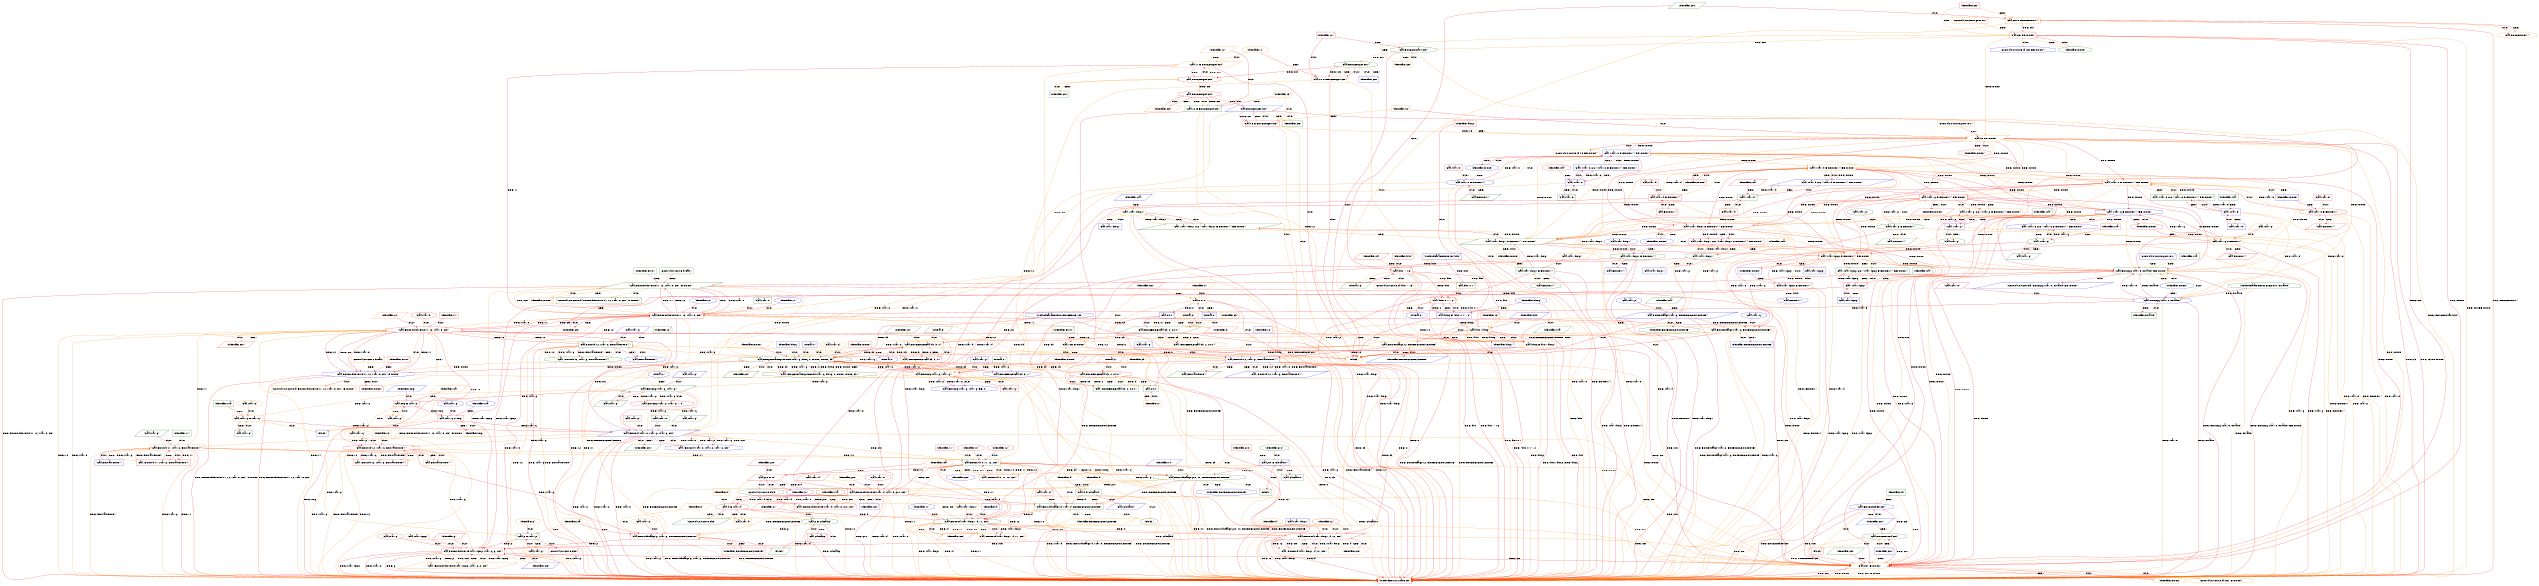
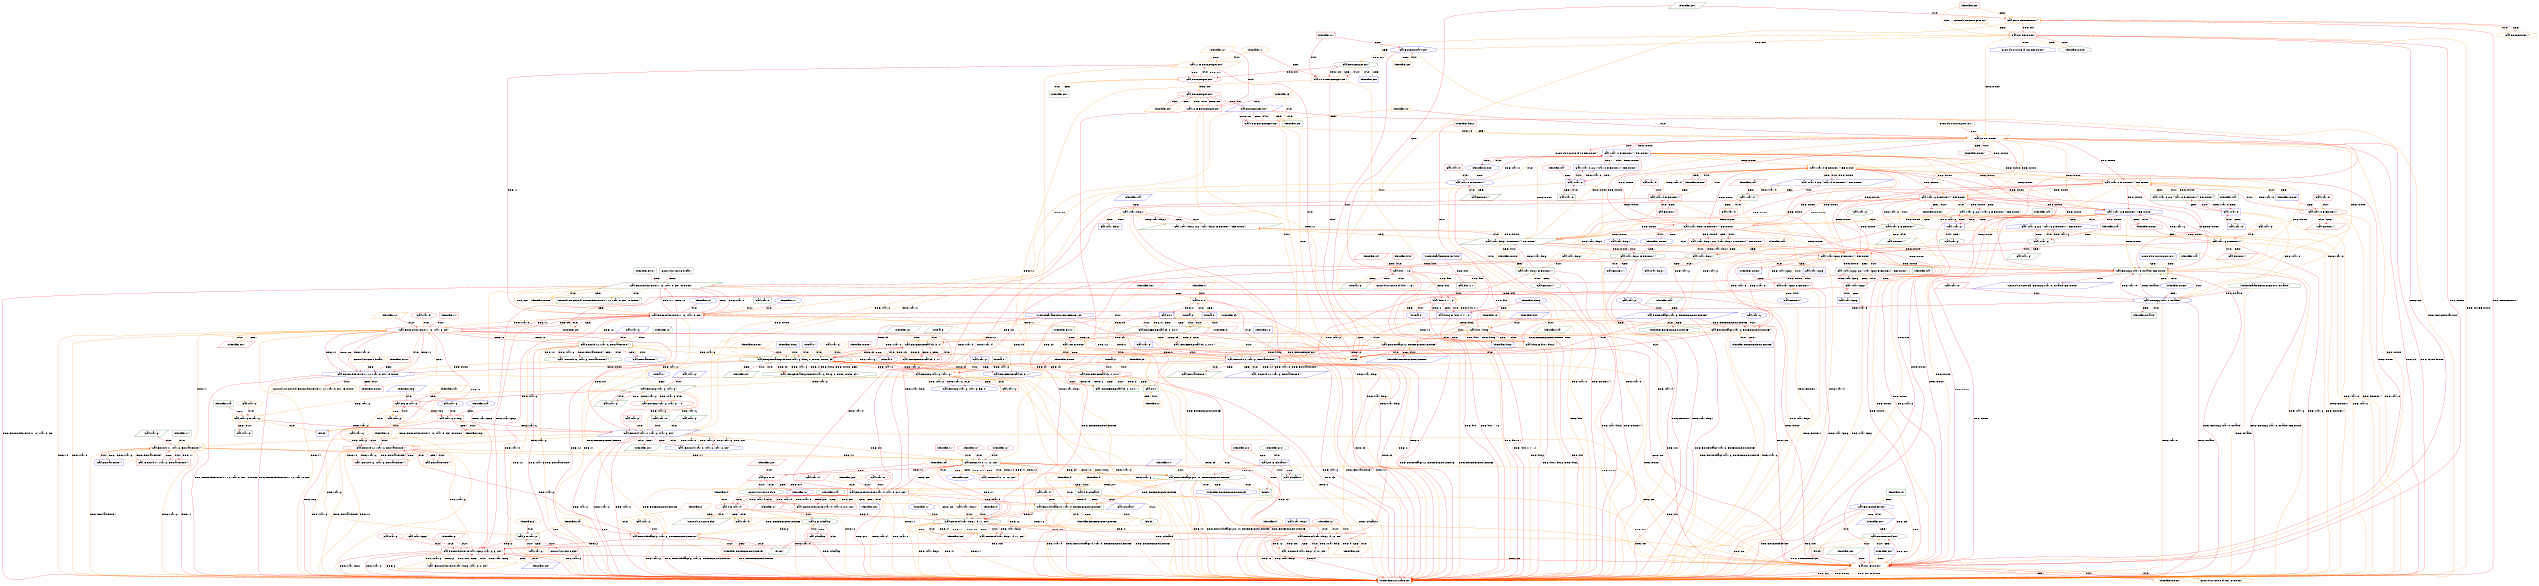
(1413, 50) -> (1413, 50)
(1203, 109) -> (1203, 109)
